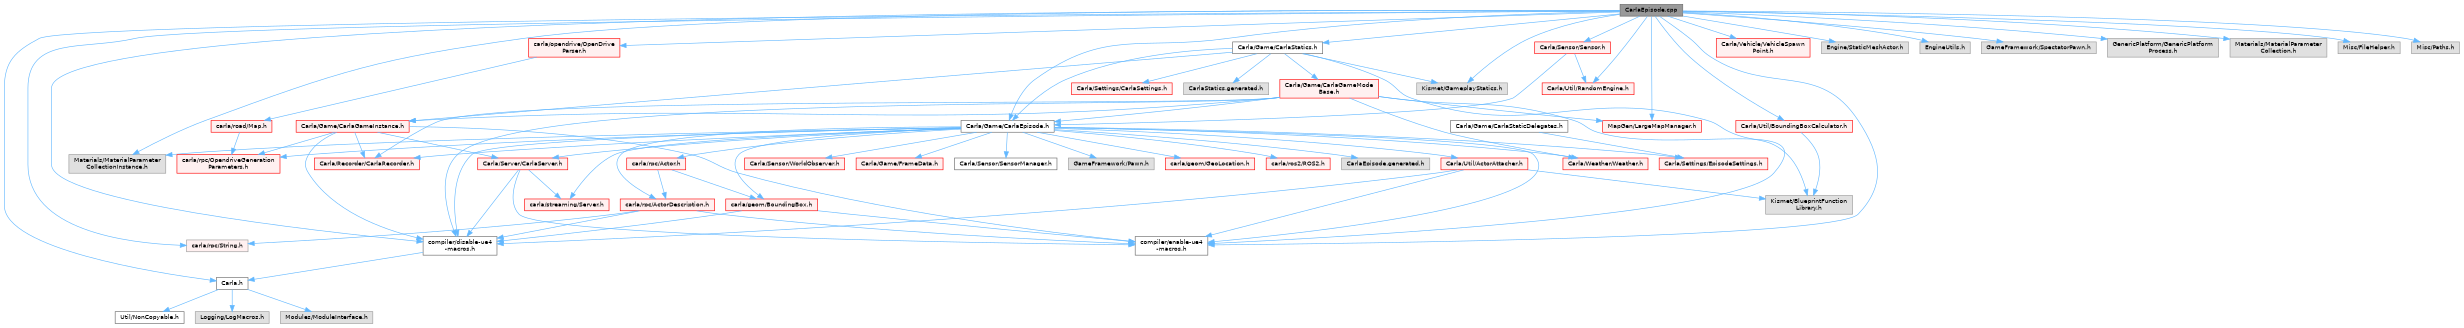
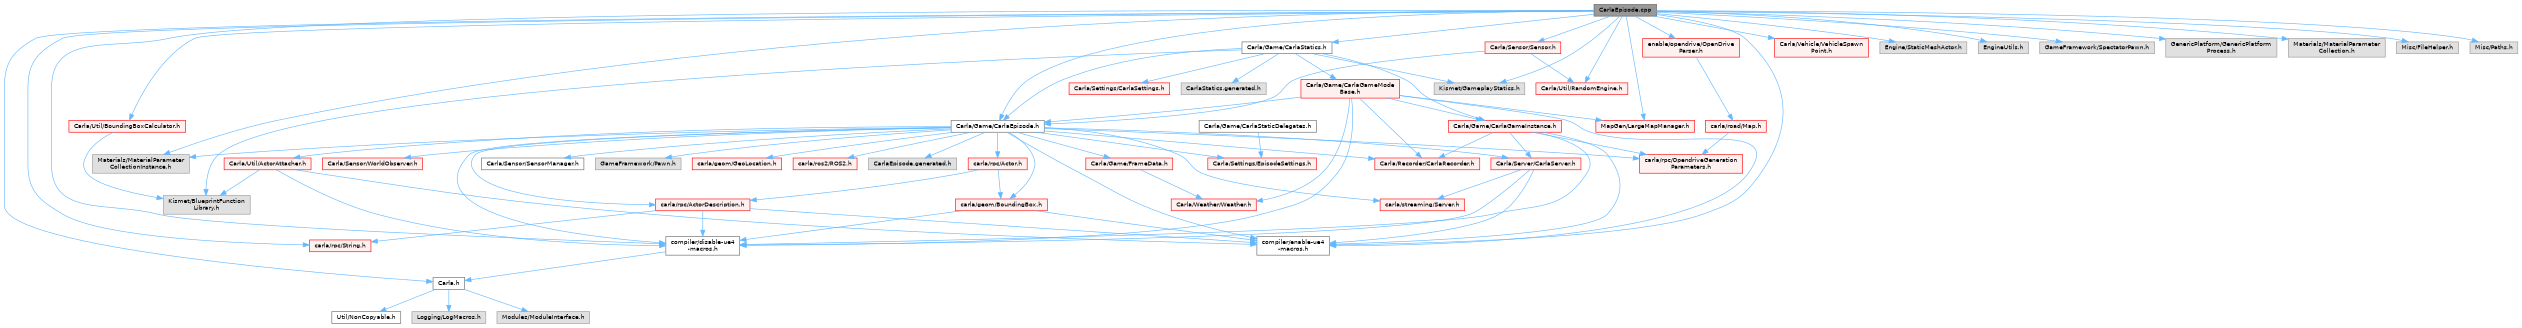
(574, 48) -> (1691, 48)
(1313, 136) -> (1169, 183)
(217, 246) -> (340, 246)
